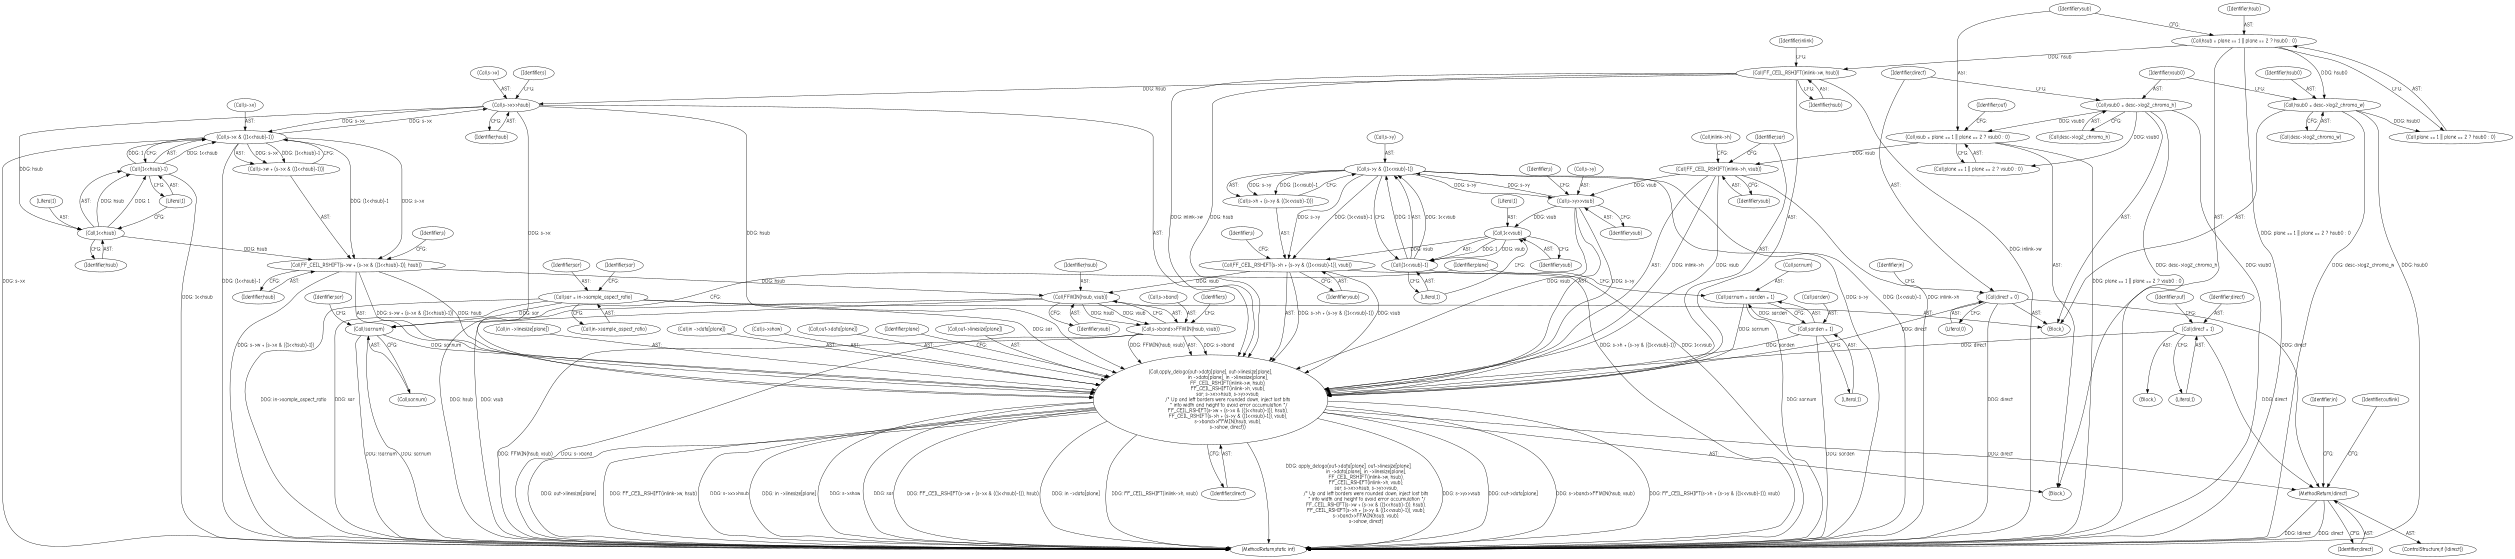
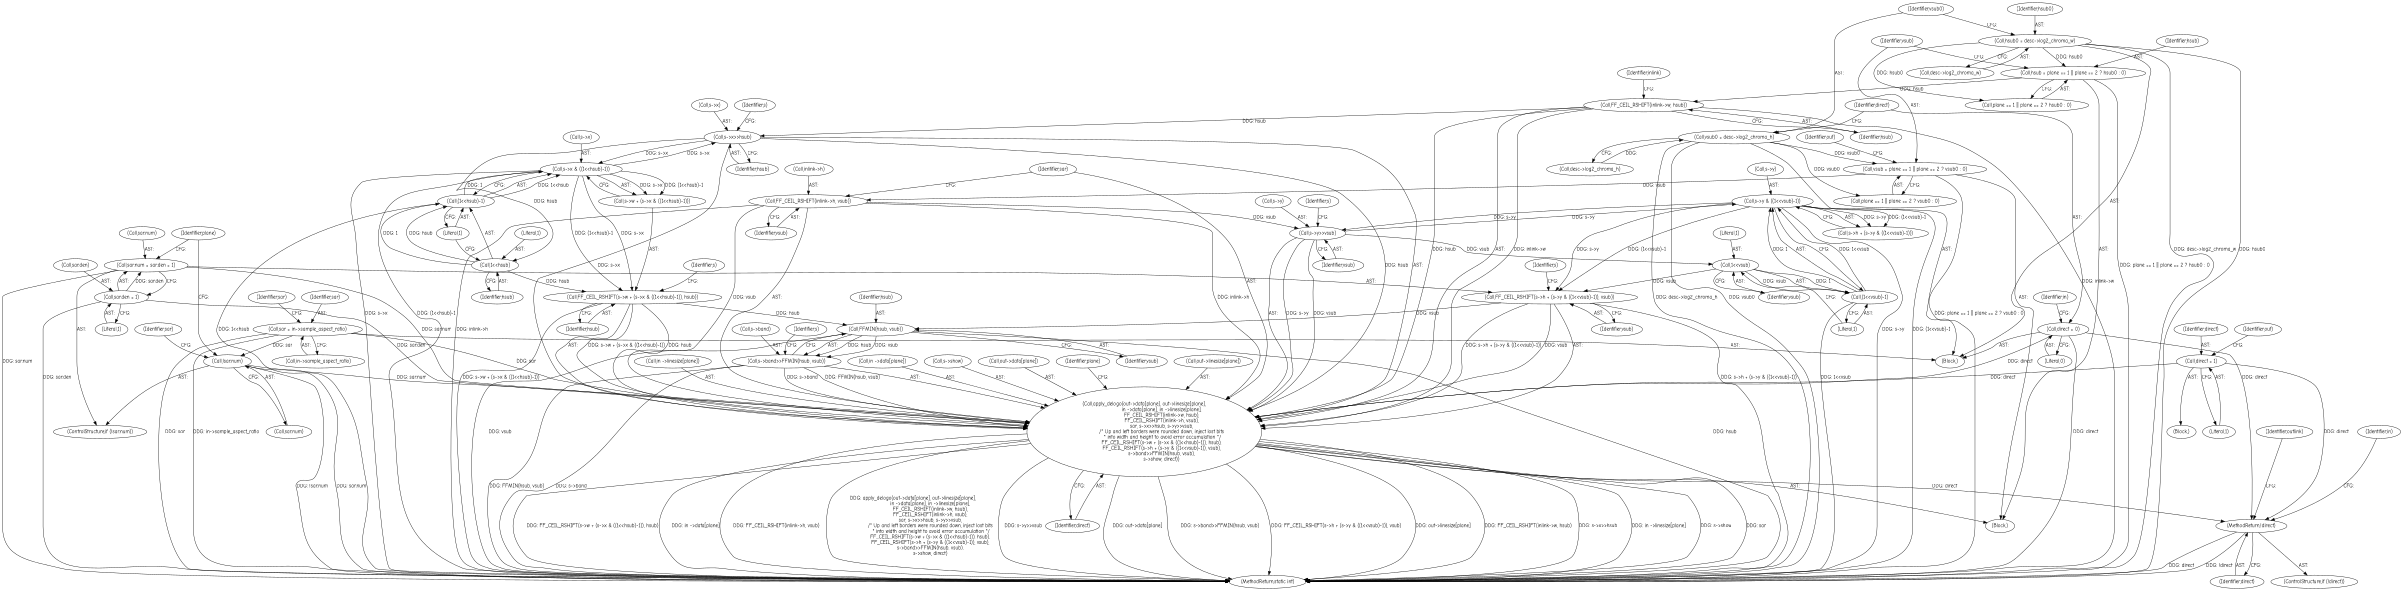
(2311, 63) -> (2053, 56)
(2097, 121) -> (1632, 153)
(1723, 153) -> (815, 185)
(1279, 232) -> (838, 273)
none -> (100, 432)
